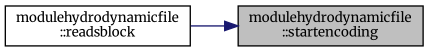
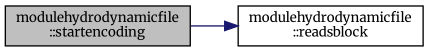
(208, 26) -> (208, 26)
